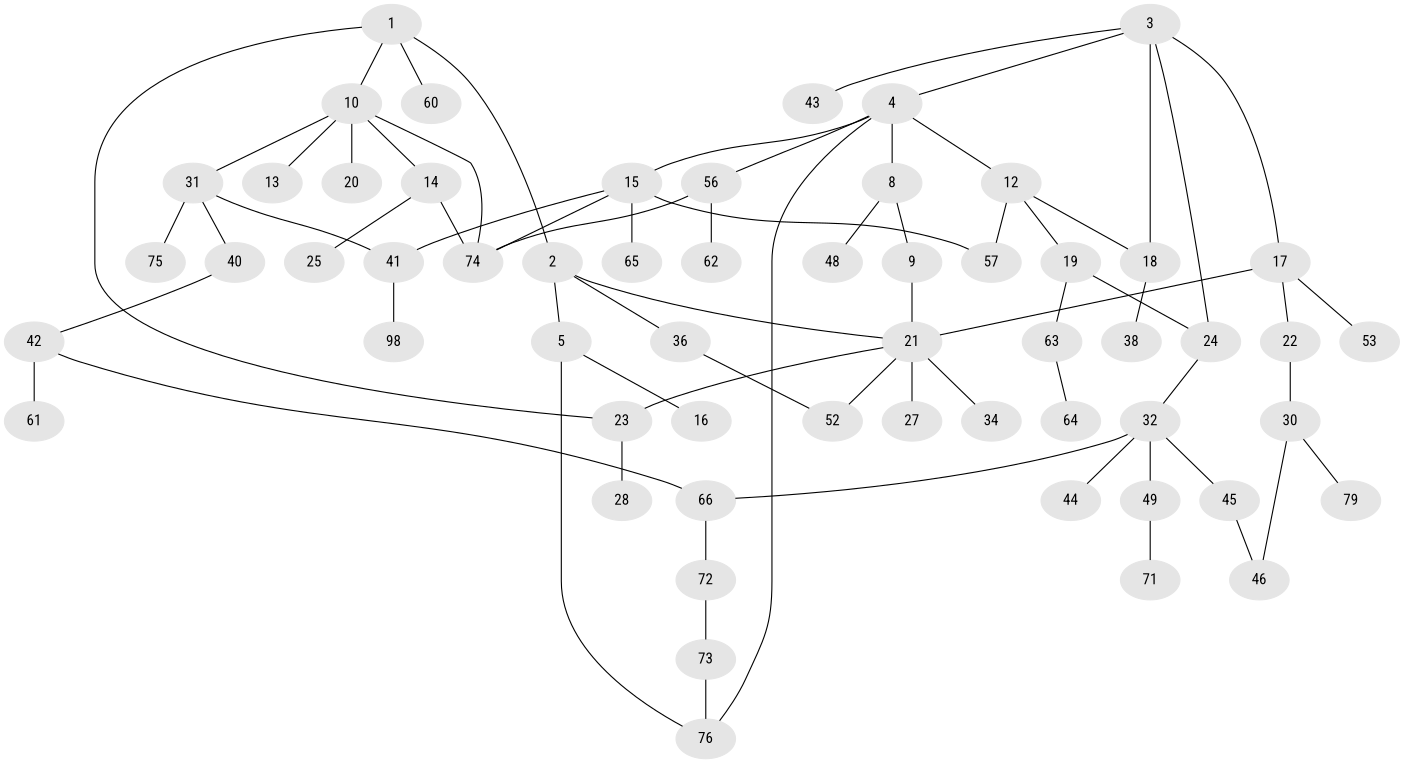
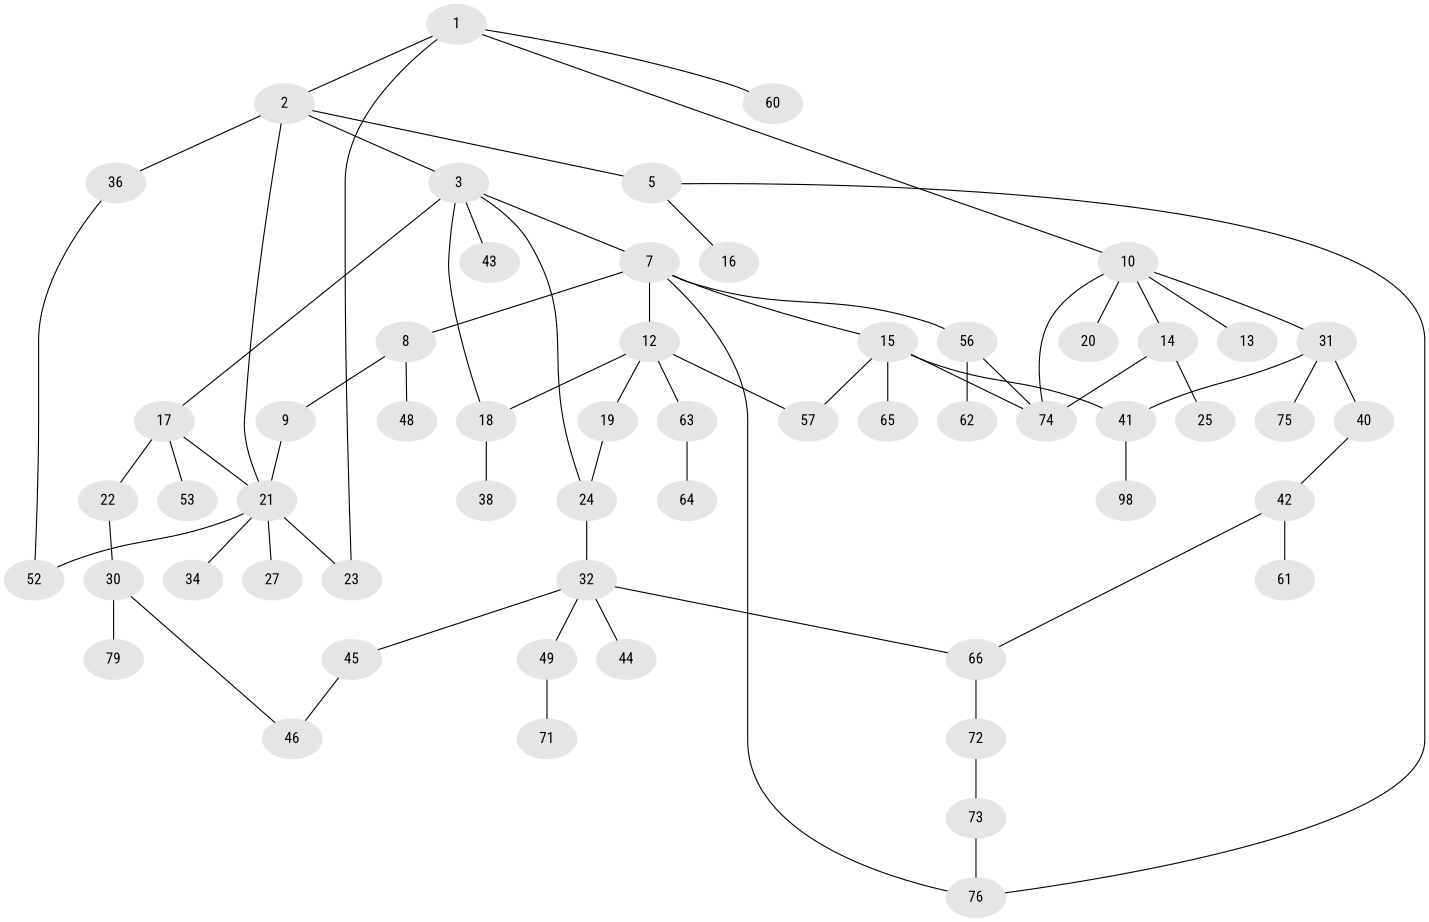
(892, 104) -> (650, 262)
none -> (372, 143)
(1061, 302) -> (668, 381)
(622, 501) -> none
